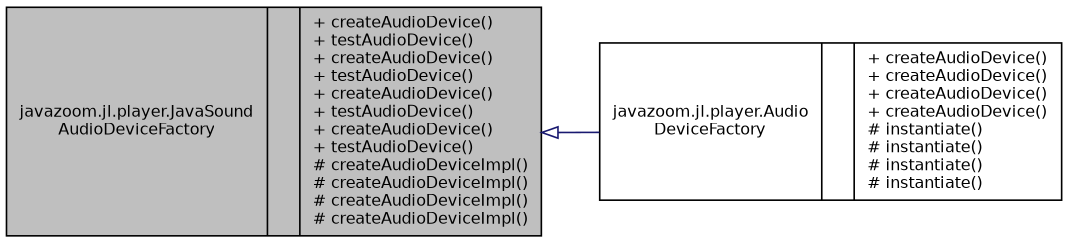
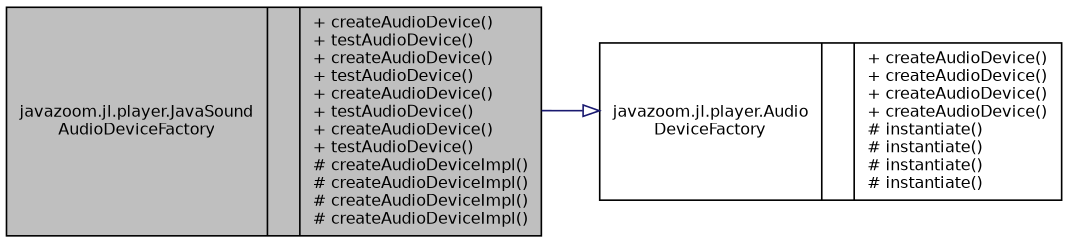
(579, 132) -> (562, 111)
